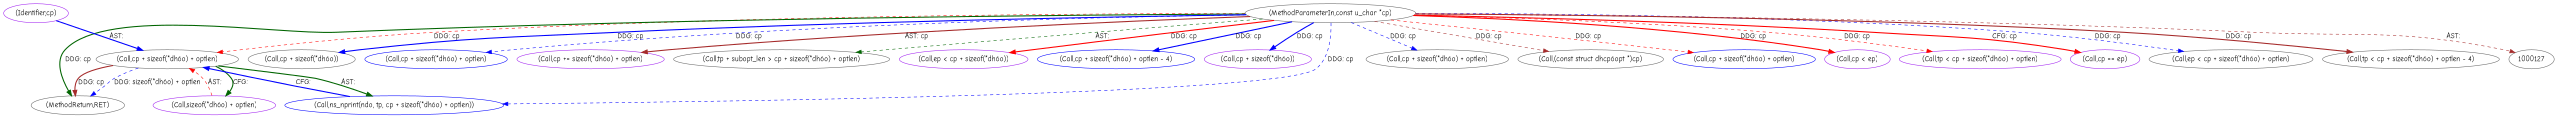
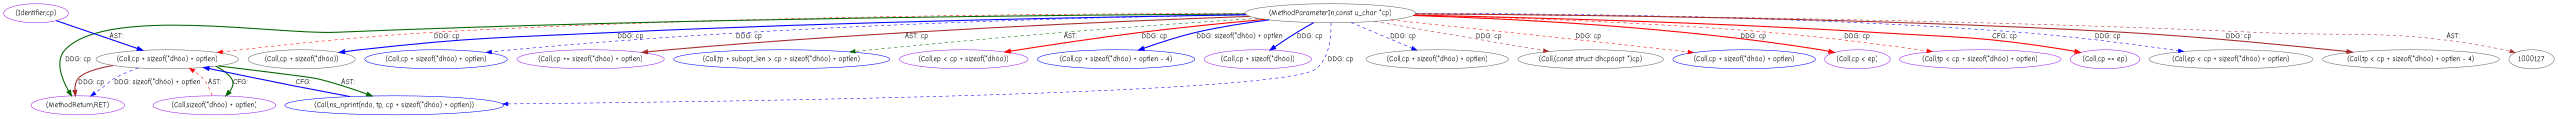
(1249, 36) -> (1240, 36)
(782, 59) -> (782, 59)
(78, 105) -> (78, 105)
